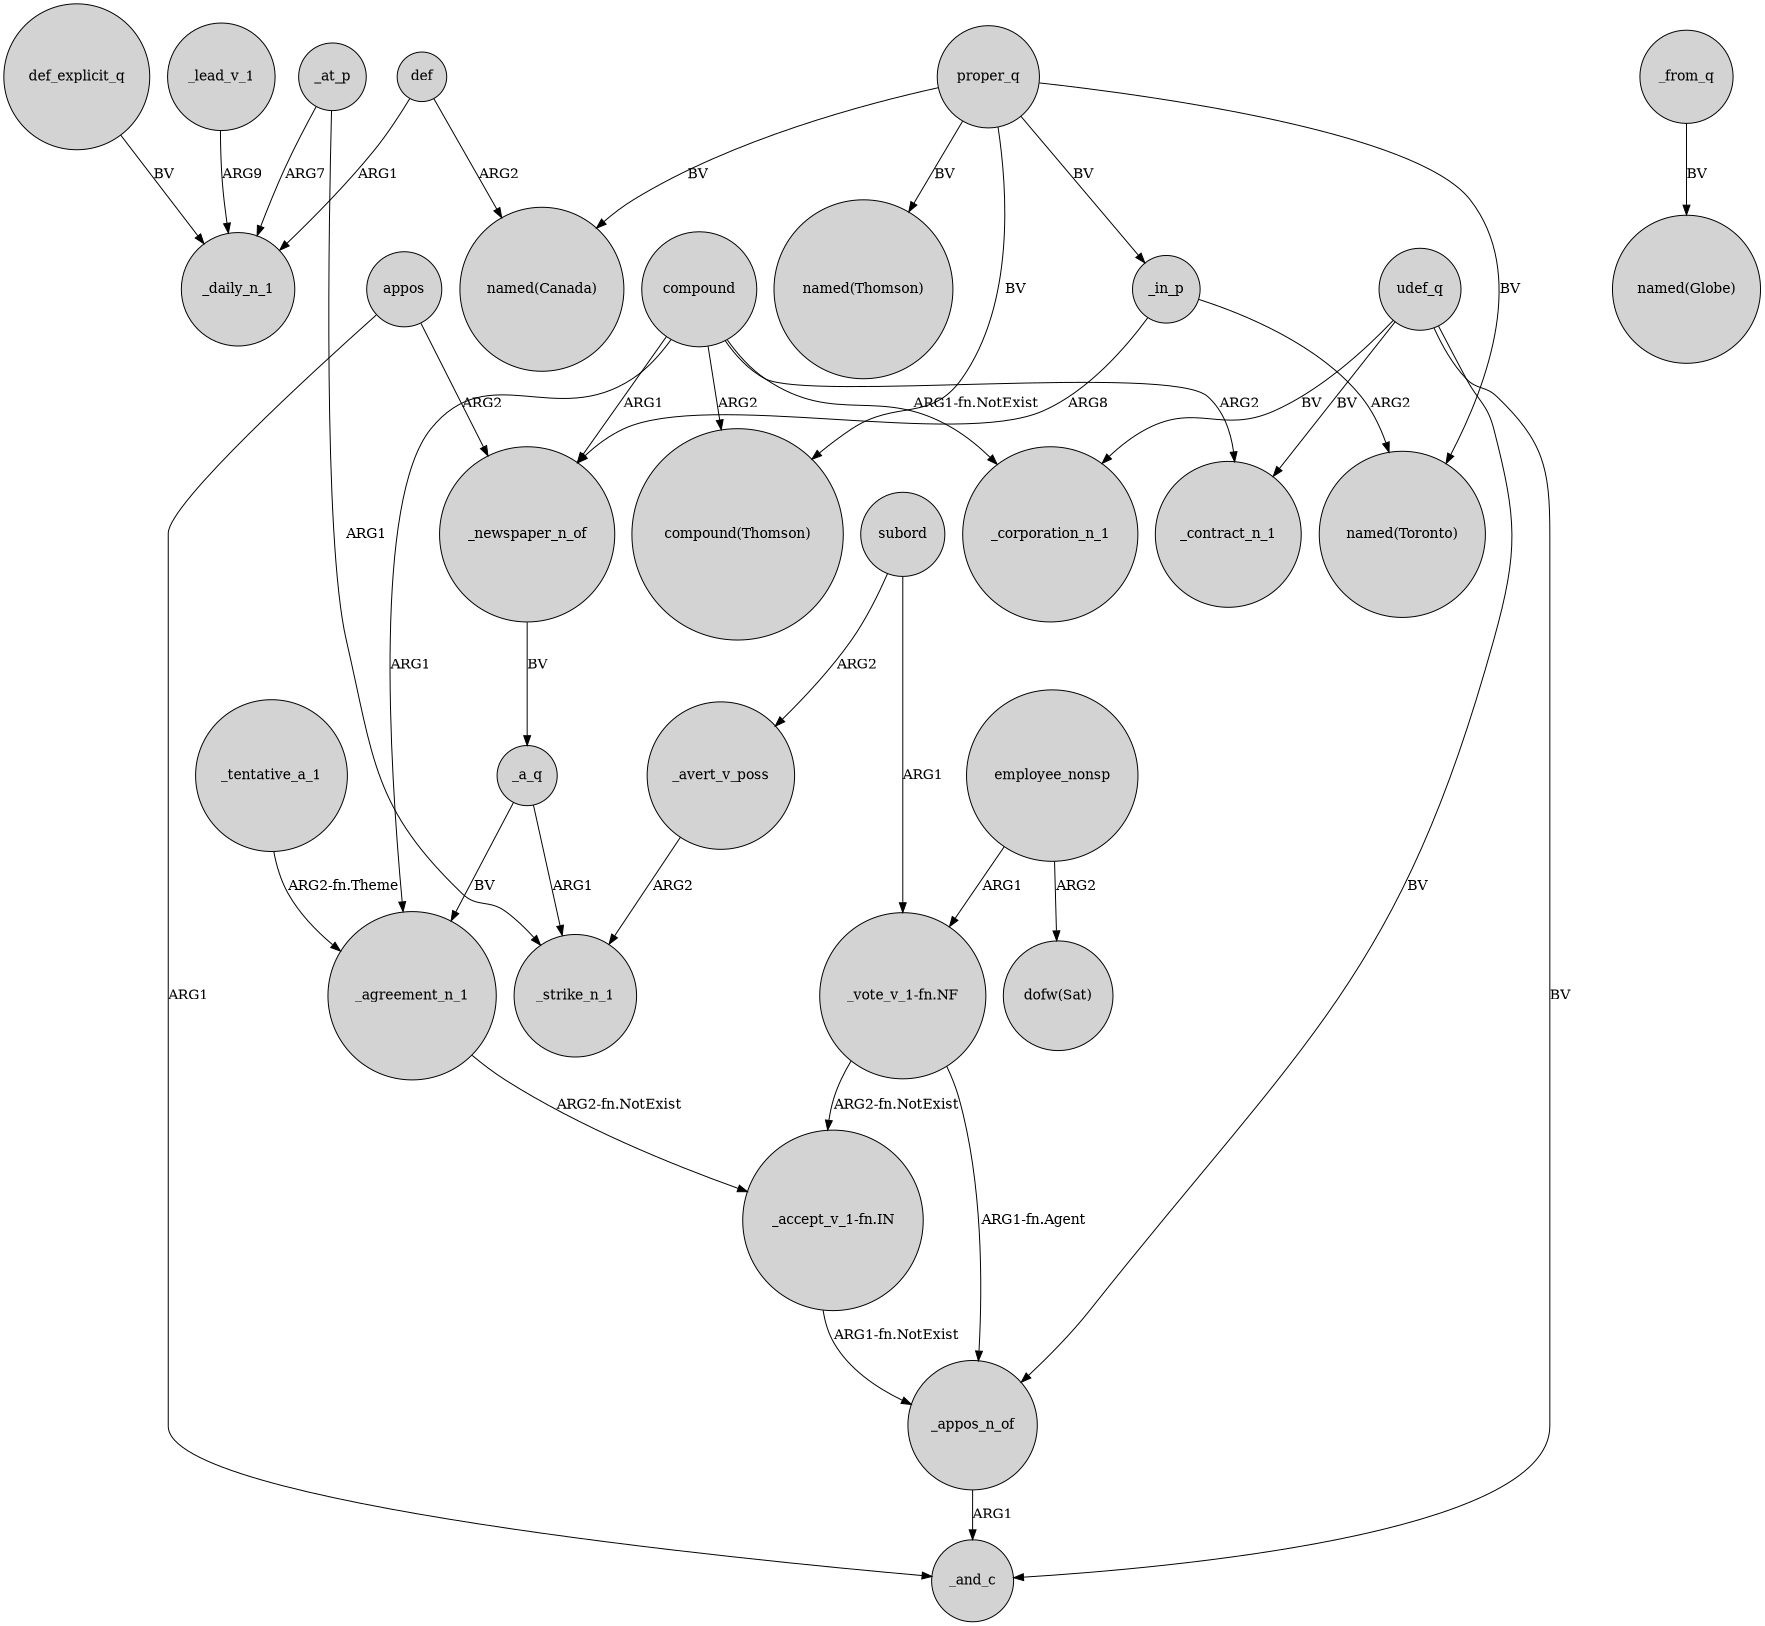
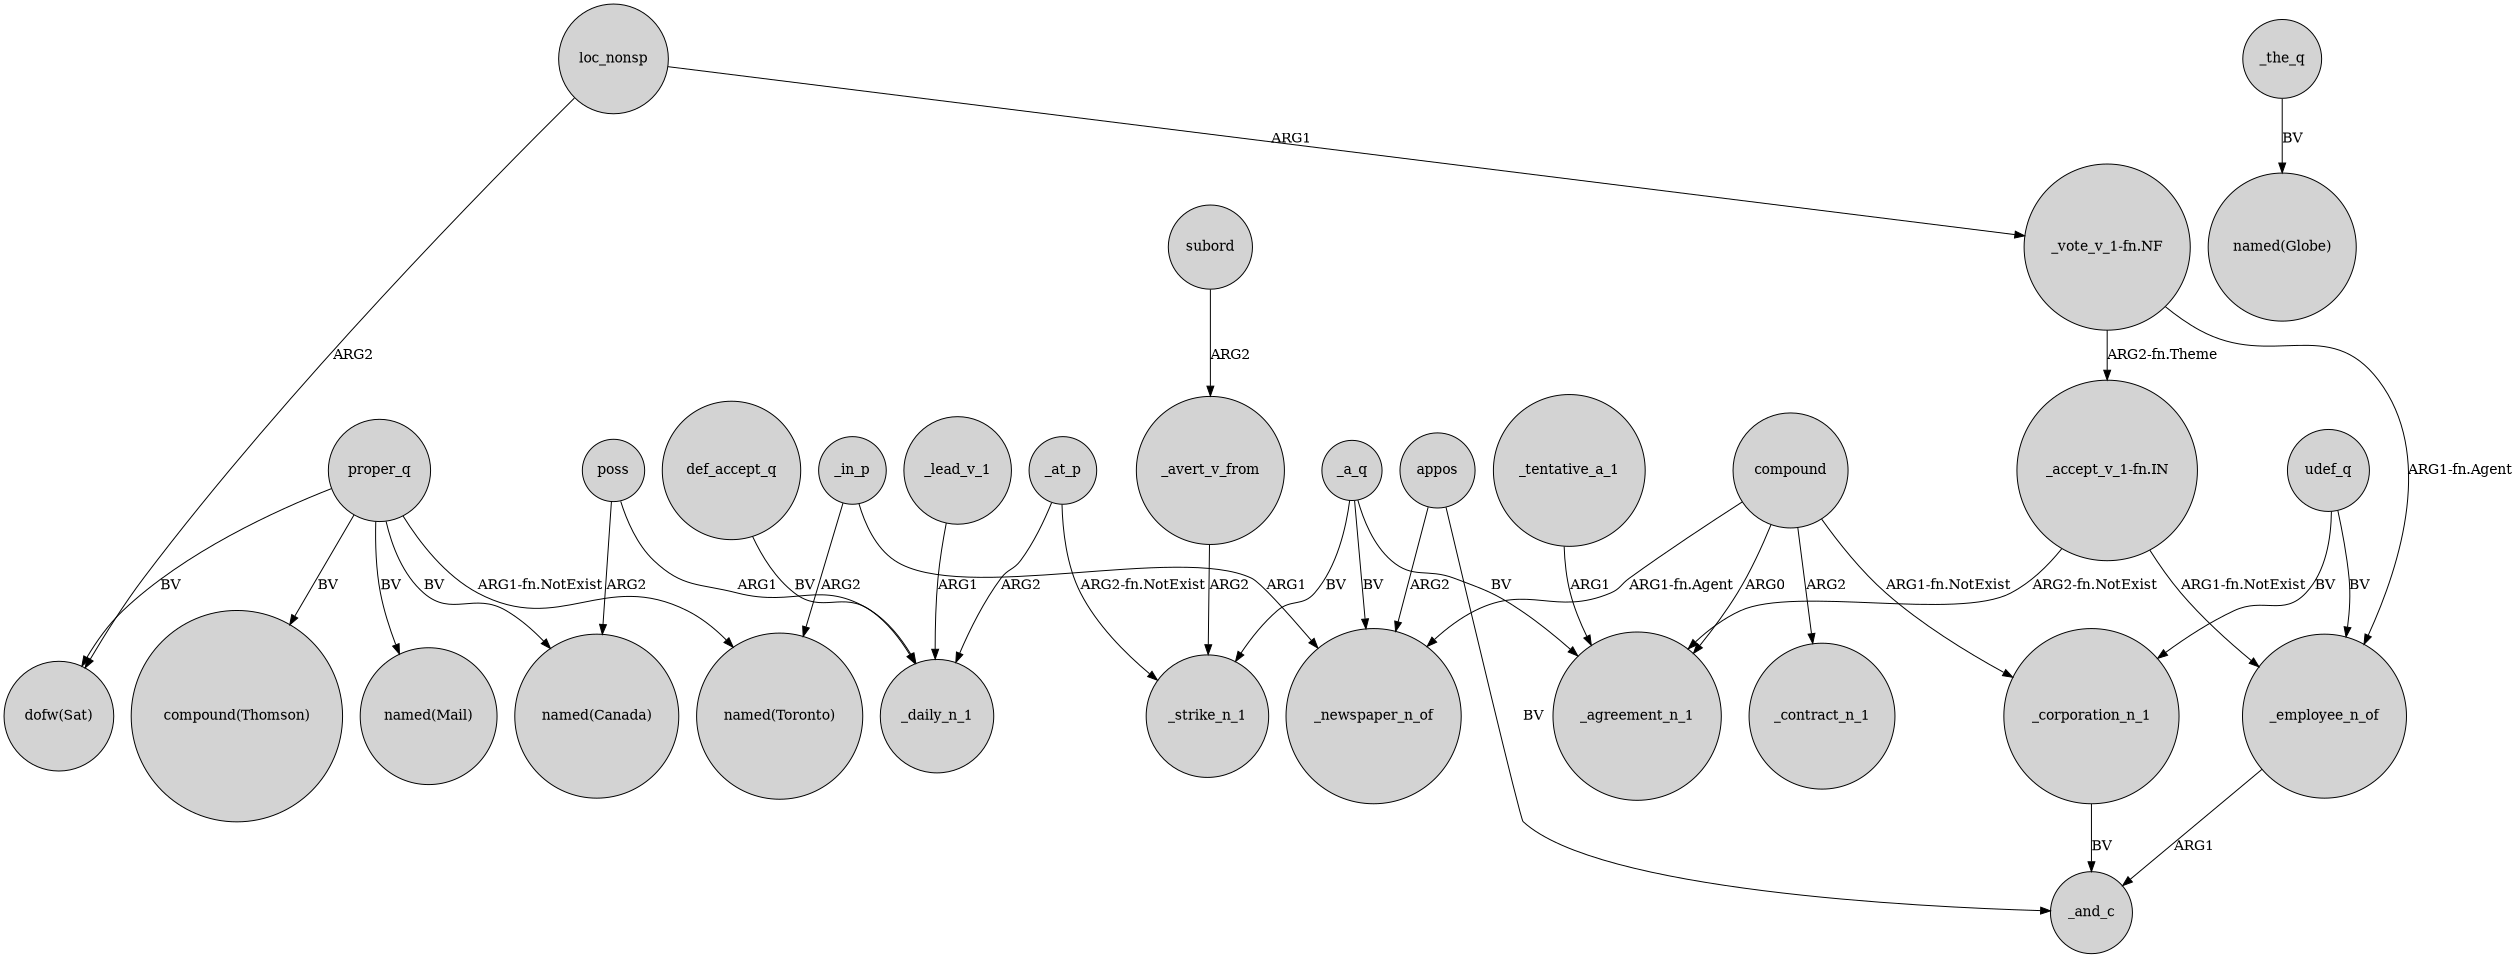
(77, 77) -> (732, 470)
(422, 77) -> (614, 470)
(1687, 77) -> (2282, 59)
(242, 175) -> (958, 586)
(305, 175) -> (1021, 586)
(1080, 186) -> (196, 555)
(863, 289) -> (429, 716)
(1510, 289) -> (540, 586)
(714, 383) -> none
(1337, 395) -> none
(644, 404) -> (1681, 586)
(1088, 404) -> (1287, 586)
(366, 534) -> (1143, 586)
(411, 665) -> (1765, 586)
(527, 679) -> (1360, 560)
(903, 740) -> none
(721, 776) -> (1210, 470)
(1052, 776) -> (614, 59)
(343, 886) -> (1590, 586)
(573, 886) -> (1336, 586)
(188, 996) -> (1533, 716)
(896, 1105) -> (2162, 355)
(600, 1132) -> (1882, 603)
(1550, 1140) -> (2091, 833)
(973, 1425) -> (2325, 716)
